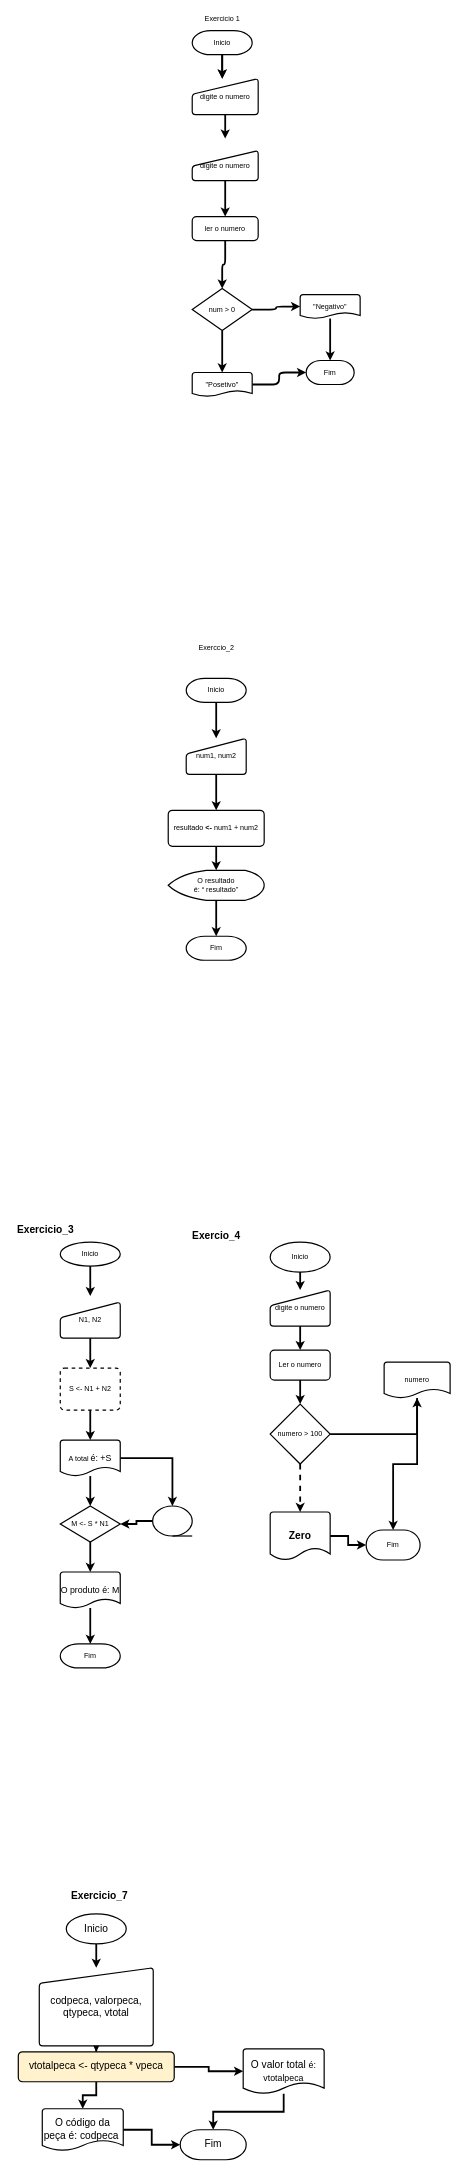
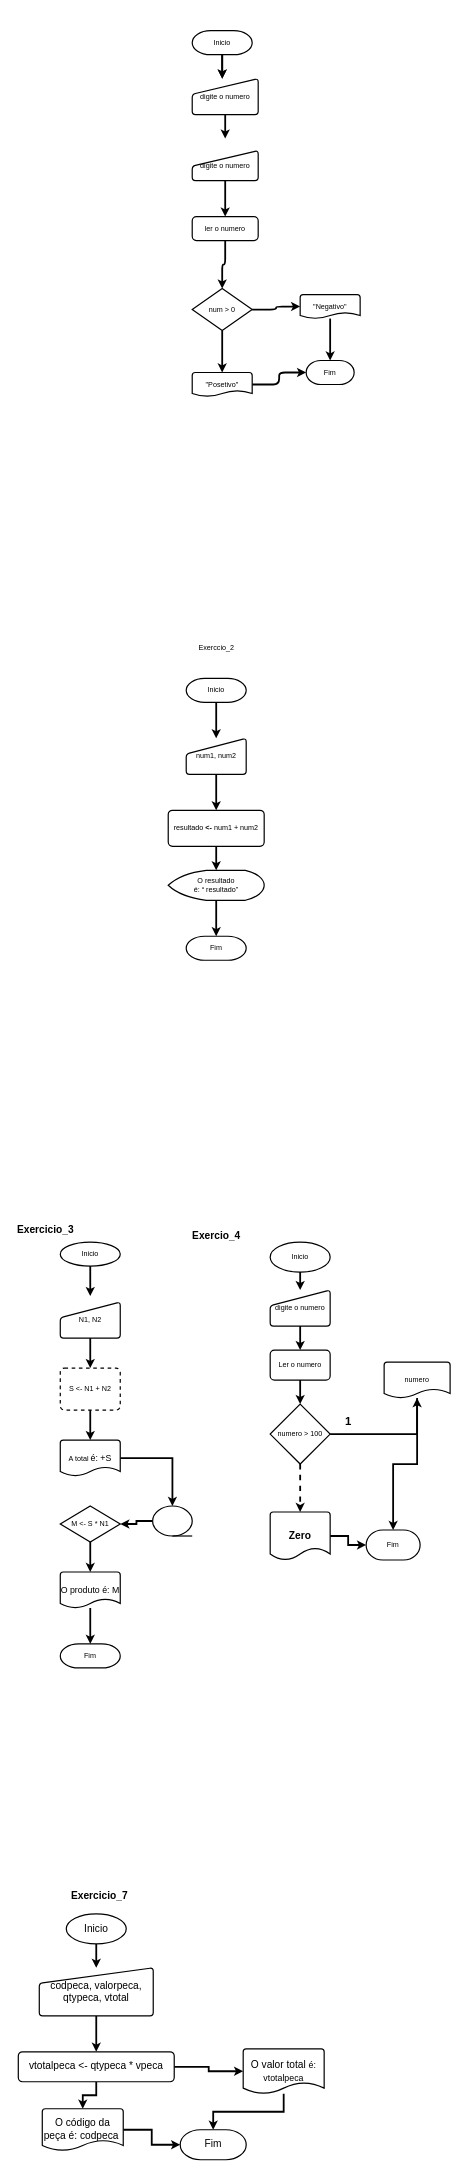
(222, 18) -> none
none -> (348, 1422)
(90, 1488) -> none
(96, 2007) -> (96, 1992)
(96, 2067) -> (96, 2067)
